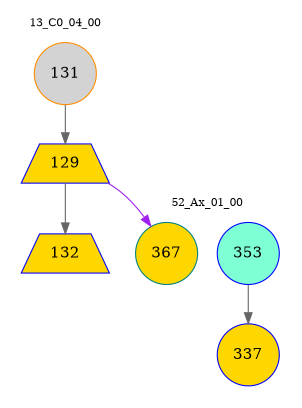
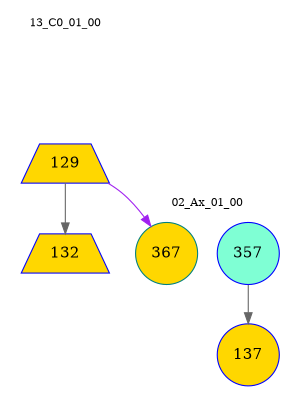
(65, 23) -> (65, 23)
(65, 74) -> none
(207, 203) -> (207, 203)
(248, 253) -> (248, 253)
(248, 355) -> (248, 355)
